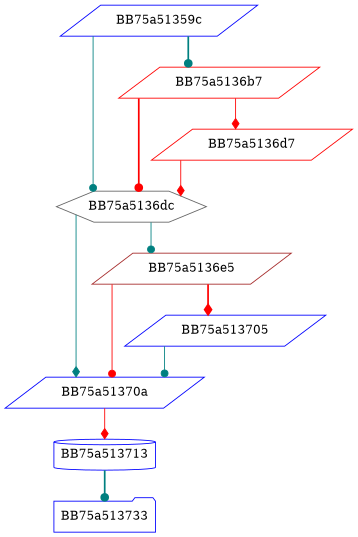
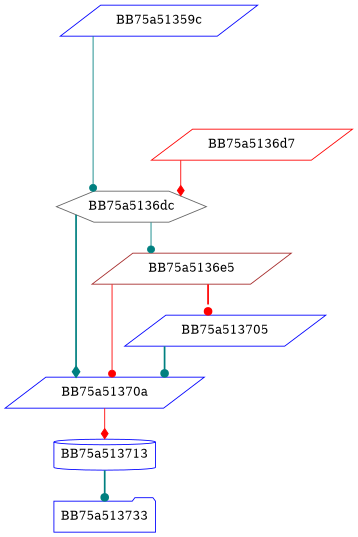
(219, 83) -> none
(76, 291) -> (76, 291)
(208, 294) -> (208, 294)
(165, 358) -> (165, 358)
